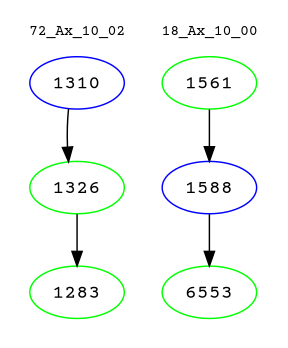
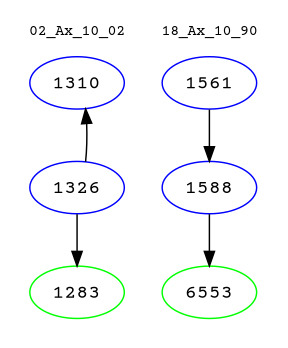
(78, 31) -> (78, 31)
(210, 31) -> (210, 31)
(209, 83) -> (209, 83)
(67, 128) -> (87, 143)
(77, 188) -> (77, 188)
